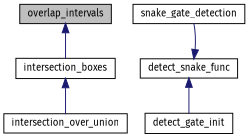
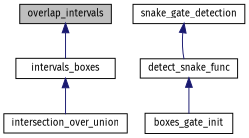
(195, 36) -> (183, 46)
(66, 68) -> (66, 68)
(189, 123) -> (189, 123)
